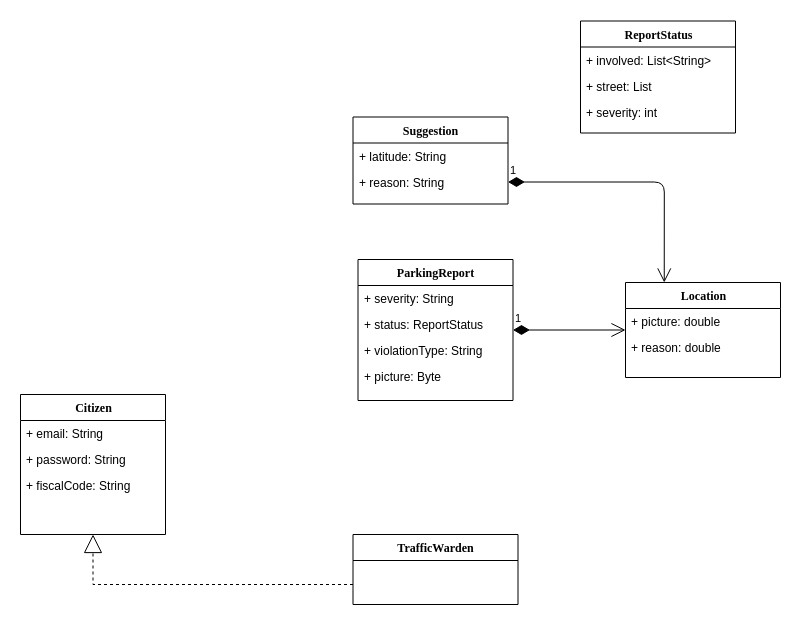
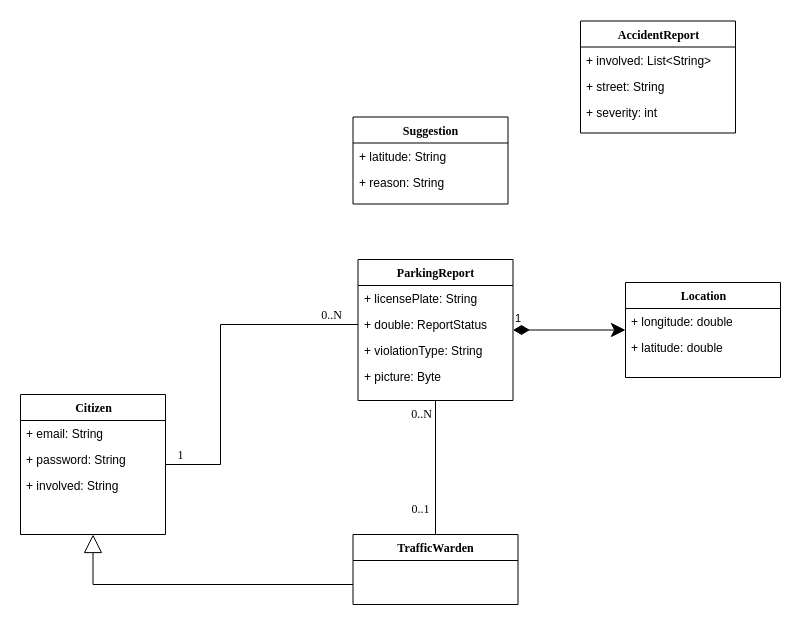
(659, 36) -> (659, 36)
(627, 88) -> (634, 88)
(638, 182) -> none
(417, 300) -> (428, 300)
(681, 323) -> (686, 323)
(434, 326) -> (432, 326)
(616, 330) -> (613, 330)
(679, 349) -> (683, 349)
none -> (221, 354)
none -> (436, 467)
(84, 487) -> (78, 487)
(208, 585) -> (208, 585)
